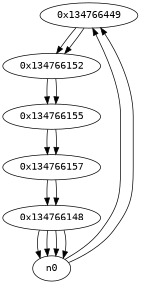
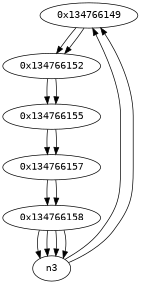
(89, 15) -> (89, 15)
(52, 218) -> (52, 218)
(52, 268) -> (52, 268)
